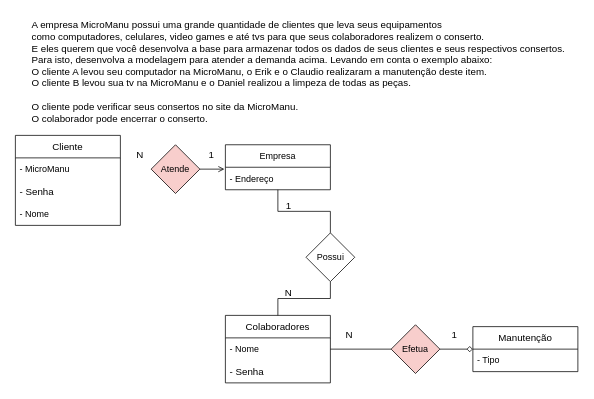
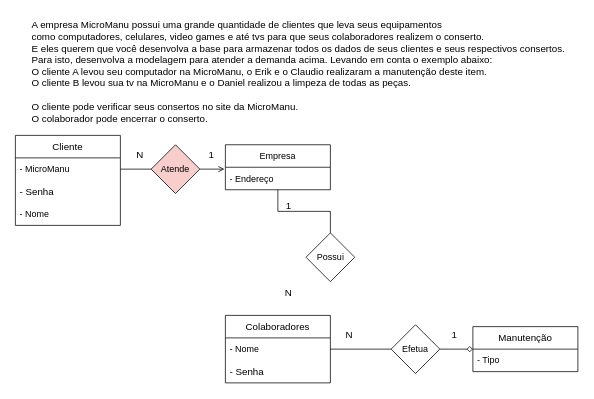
none -> (137, 169)
(304, 299) -> none
(416, 349) -> (416, 349)
